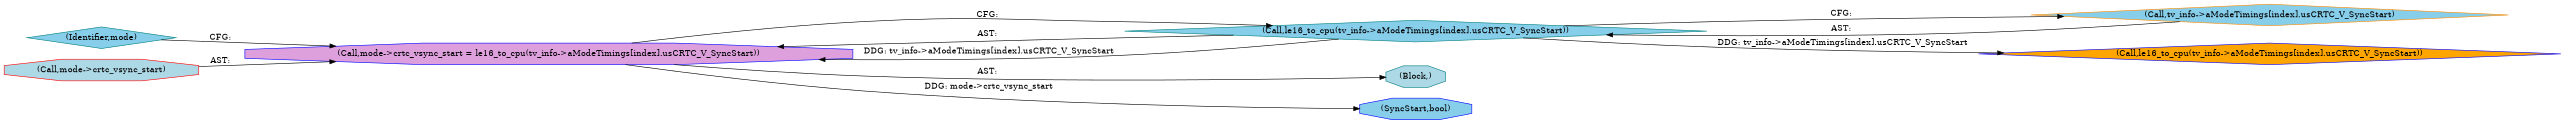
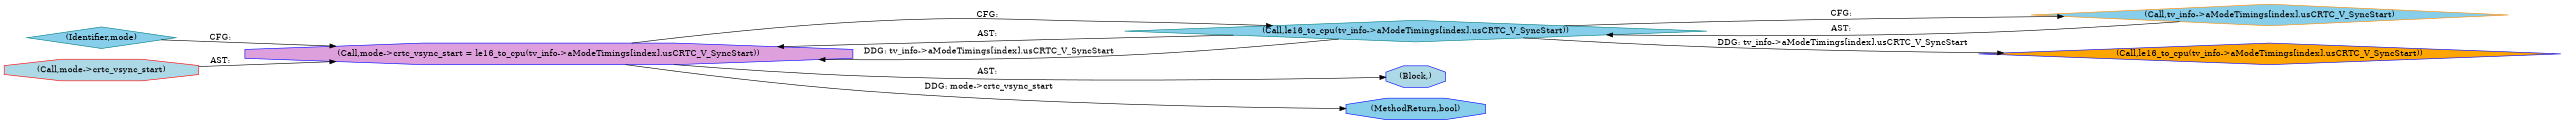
(1416, 77) -> (1416, 77)
(1416, 109) -> (1416, 109)
